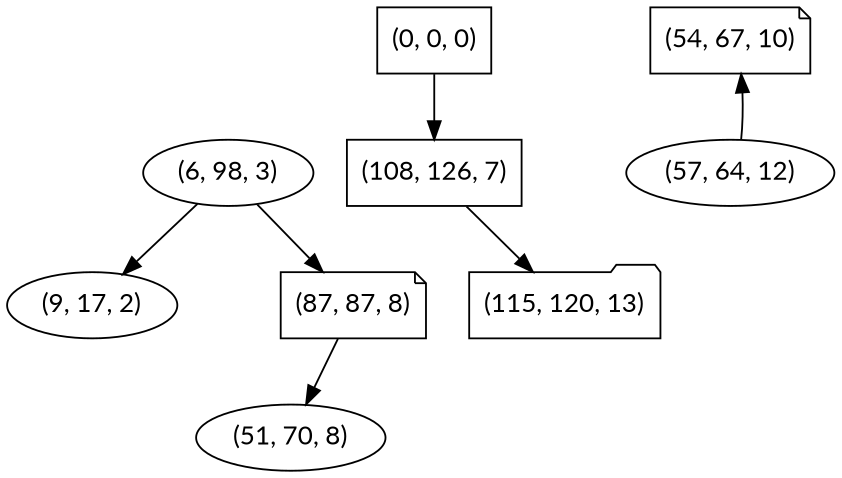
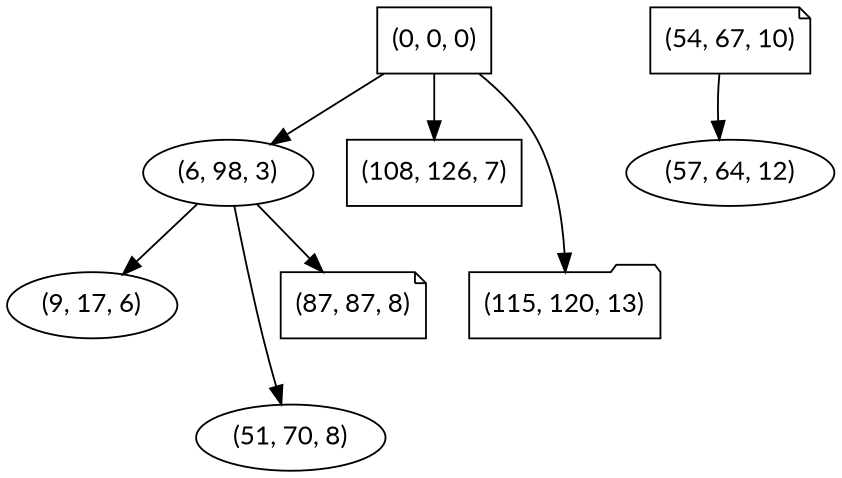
none -> (336, 104)
(743, 116) -> (718, 98)
(493, 233) -> (544, 153)
(92, 305) -> (92, 305)
(326, 363) -> (253, 297)
